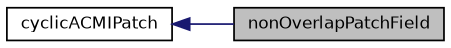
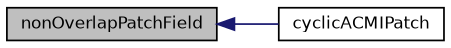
(212, 24) -> (257, 24)
